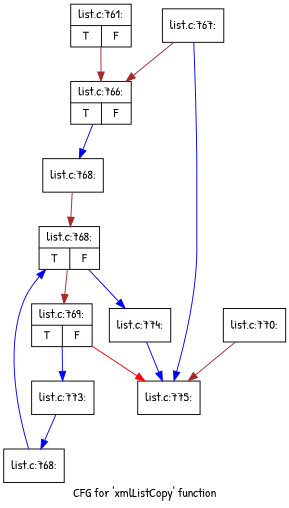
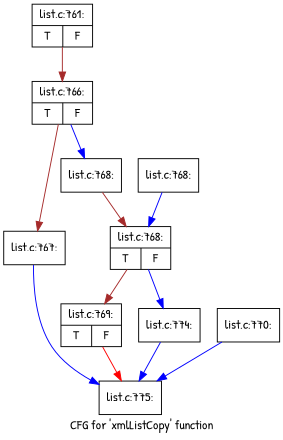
(153, 59) -> (49, 173)
(215, 359) -> (194, 359)
(63, 398) -> none
